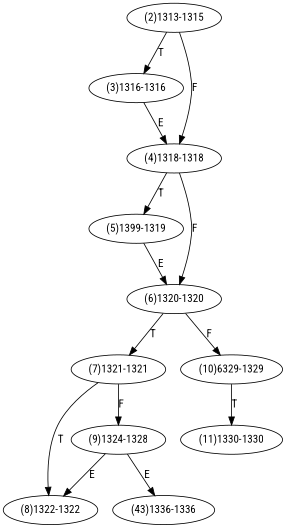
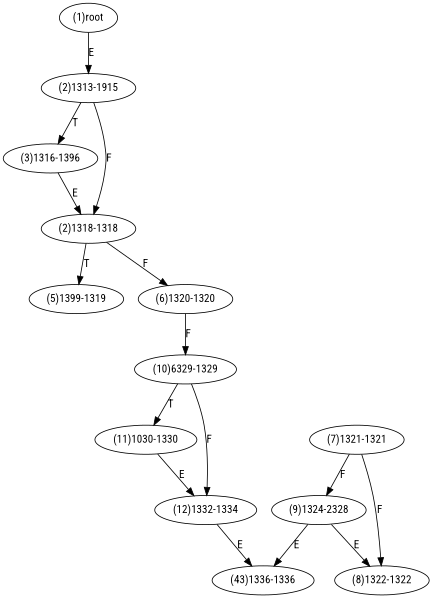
none -> (89, 18)
(174, 18) -> (89, 88)
(136, 88) -> (51, 158)
(174, 158) -> (89, 229)
(153, 260) -> none
(149, 331) -> none
(61, 440) -> (380, 510)
(118, 440) -> (319, 510)
(232, 440) -> (146, 440)
none -> (206, 510)
